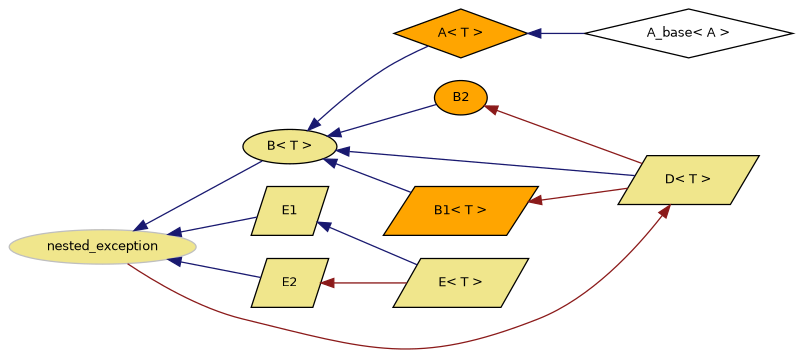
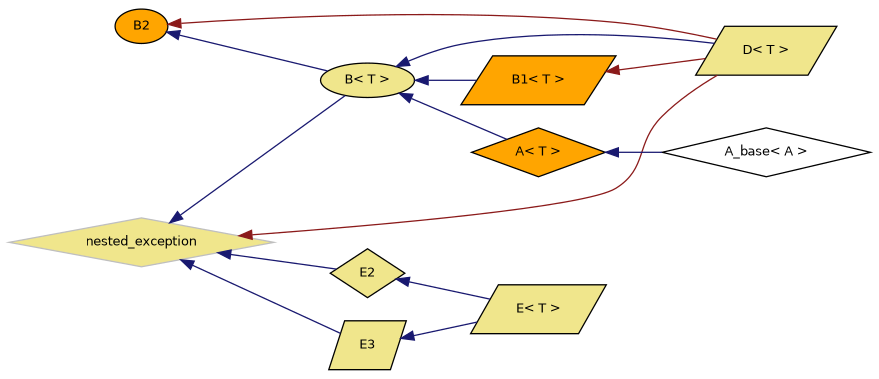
(388, 118) -> (254, 53)
(290, 211) -> (368, 345)
(103, 247) -> (141, 242)
(290, 283) -> (368, 273)
(370, 283) -> (449, 290)
(408, 348) -> (513, 210)
